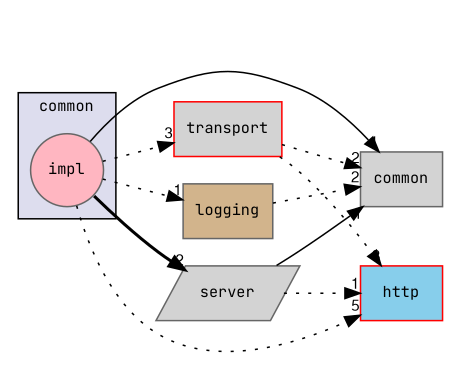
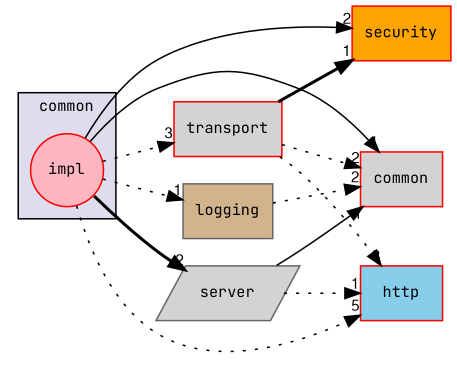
none -> (402, 33)
(67, 170) -> (67, 170)
(402, 179) -> (402, 179)
